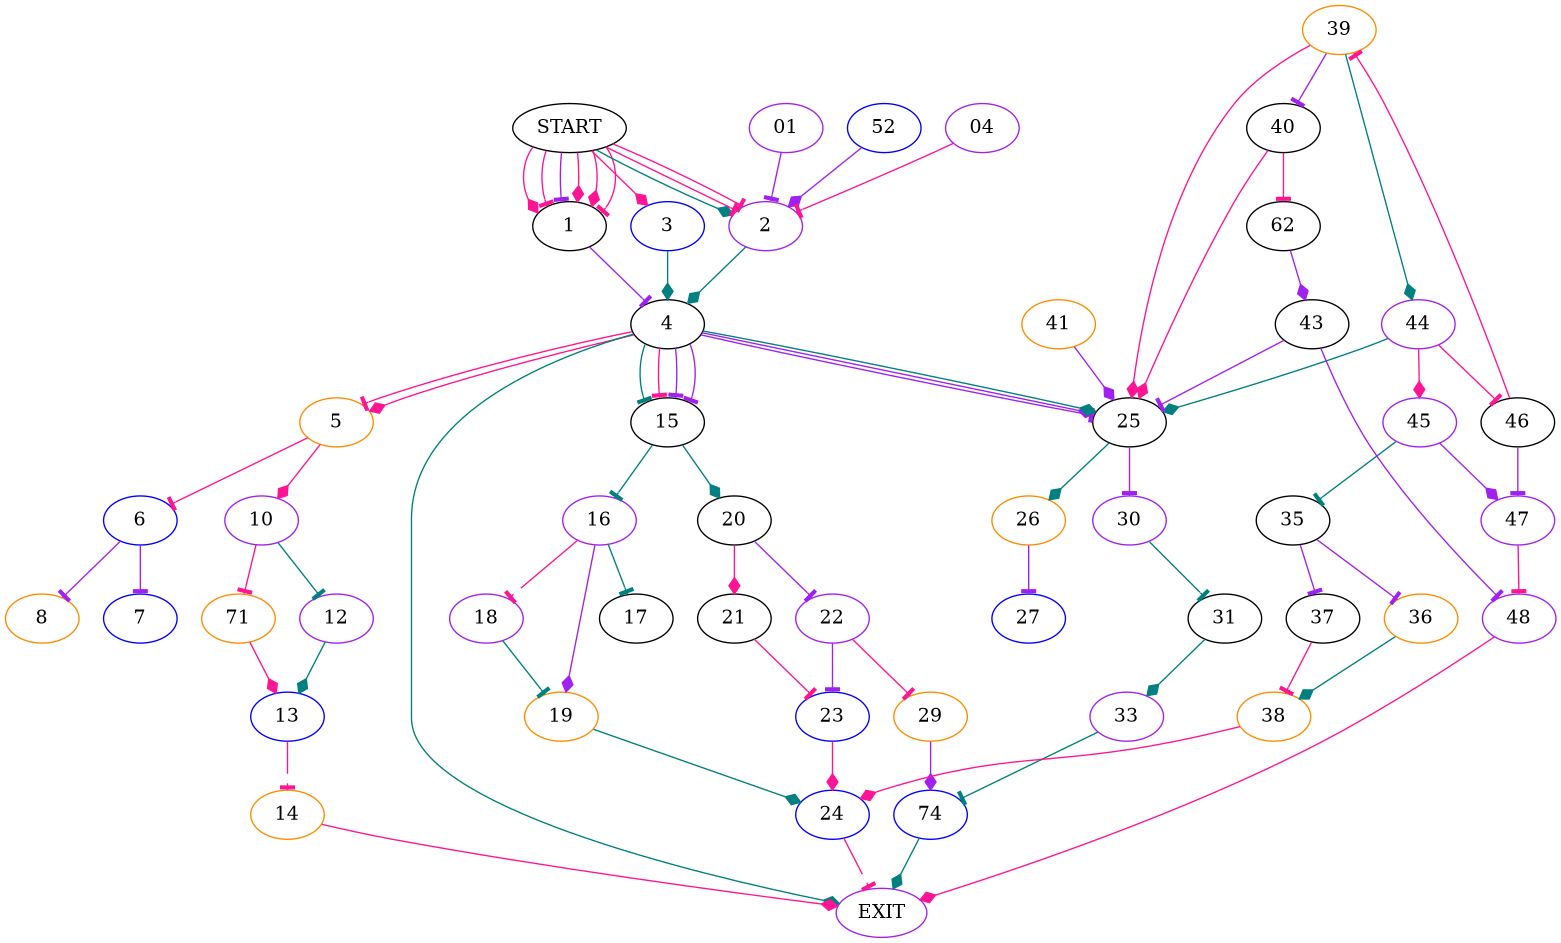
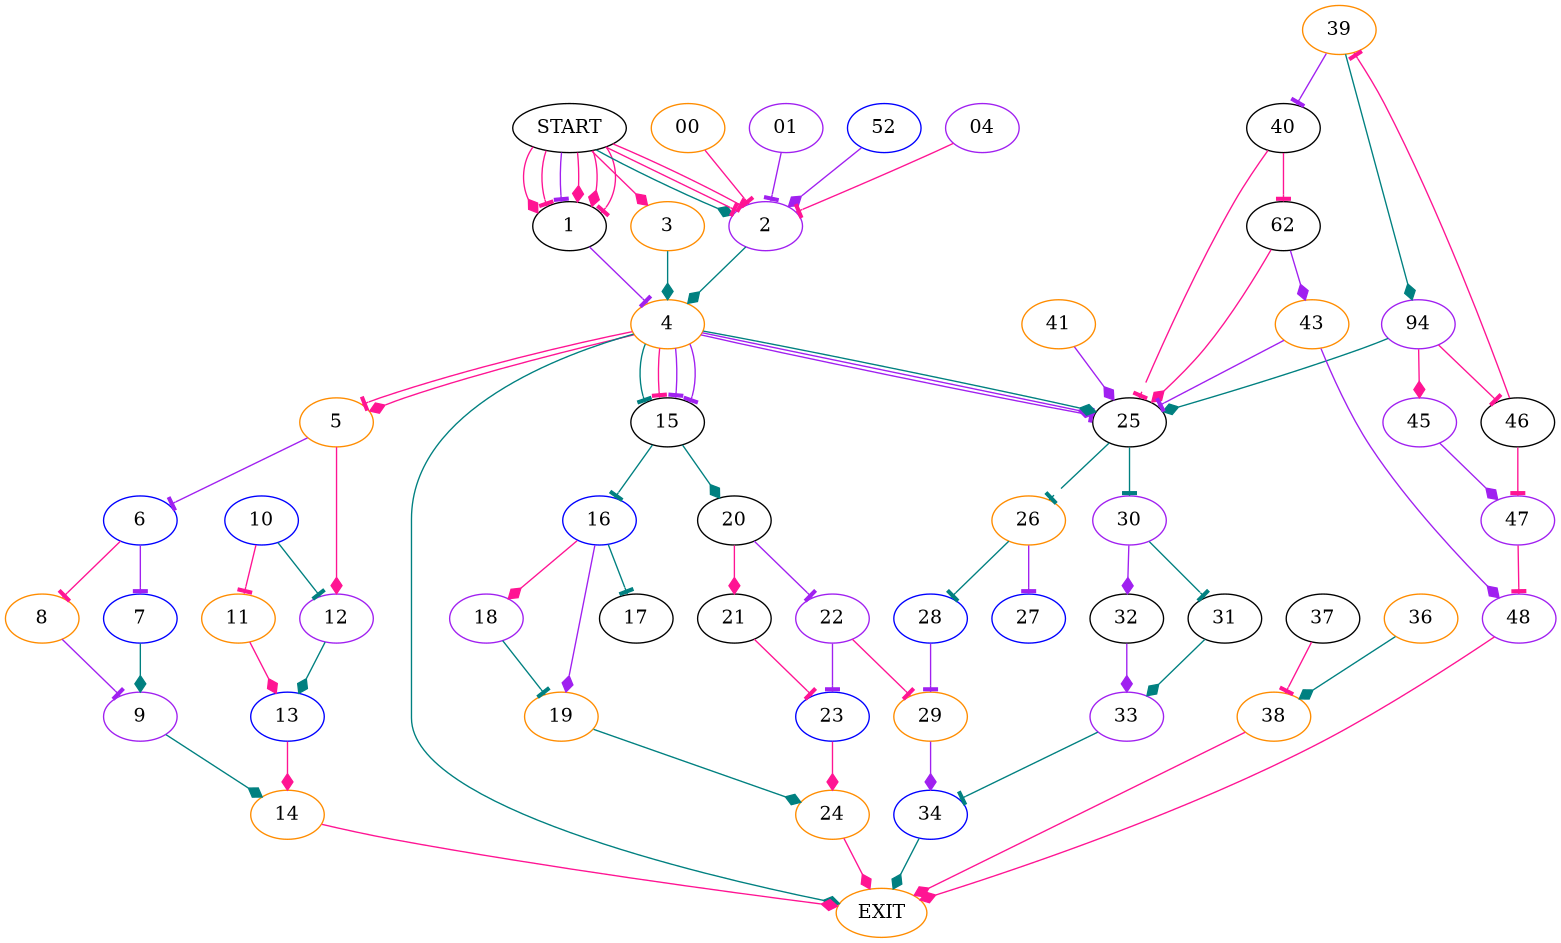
none -> (688, 128)
(1184, 191) -> (1223, 325)
(668, 226) -> (668, 226)
(1201, 263) -> (1201, 263)
(668, 324) -> (668, 324)
(1312, 324) -> (1312, 324)
(1418, 324) -> (1418, 324)
(304, 465) -> (337, 512)
(1085, 466) -> (1085, 466)
(1130, 468) -> (1130, 468)
(1518, 468) -> (1518, 468)
(242, 470) -> (242, 470)
(1394, 480) -> (1394, 480)
(262, 520) -> (262, 520)
(599, 520) -> (599, 520)
(1293, 520) -> none
(549, 564) -> (549, 564)
(94, 567) -> (94, 567)
(238, 619) -> (238, 619)
none -> (931, 619)
none -> (1127, 619)
none -> (140, 717)
(1067, 757) -> (1087, 810)
(287, 758) -> (287, 758)
(832, 815) -> (832, 815)
(931, 815) -> (931, 815)
(853, 856) -> (853, 856)
(882, 913) -> (882, 913)
